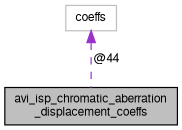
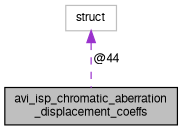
(91, 18) -> (91, 18)
